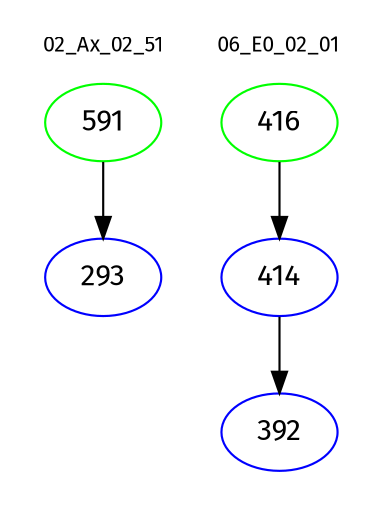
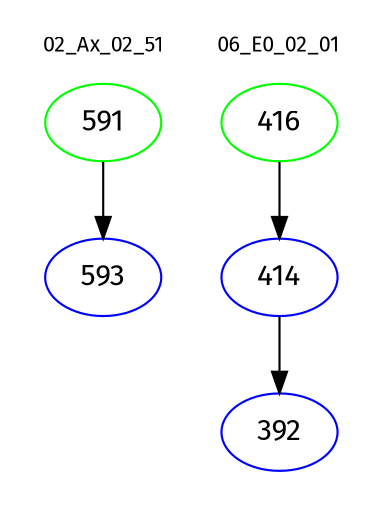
(103, 277) -> (103, 277)
